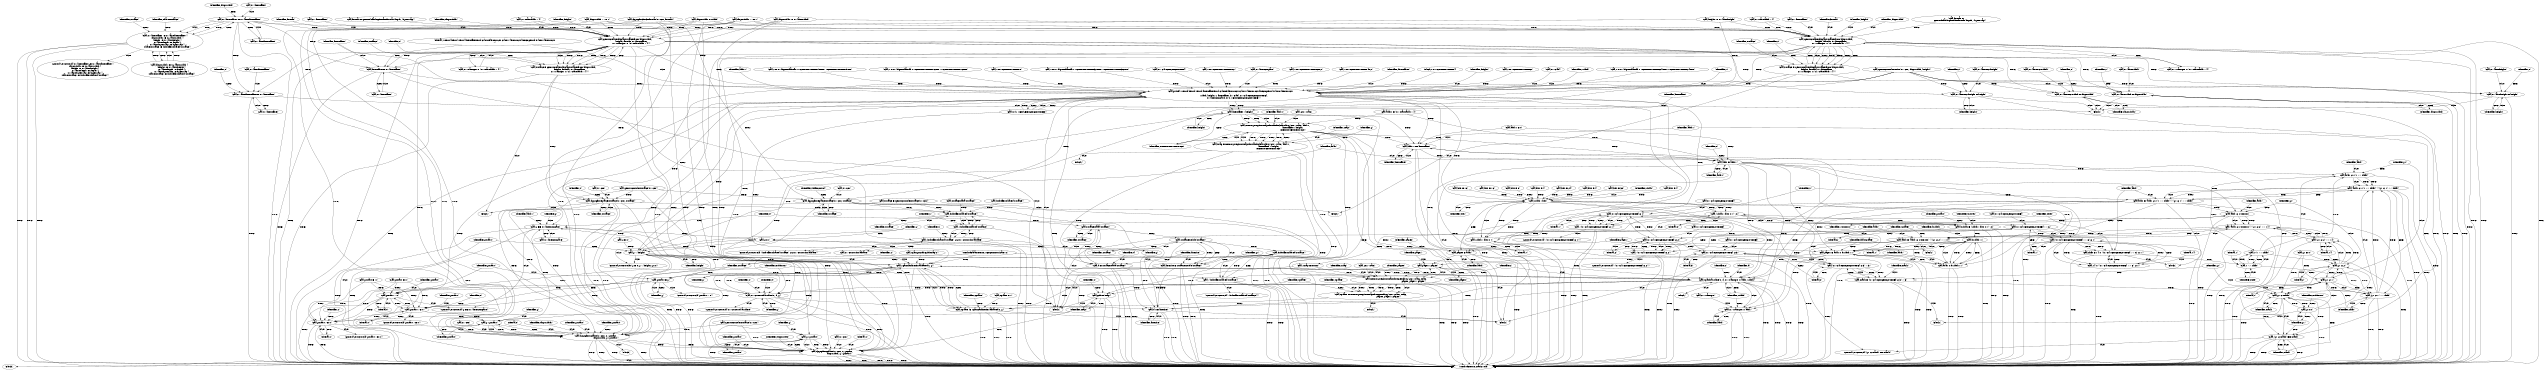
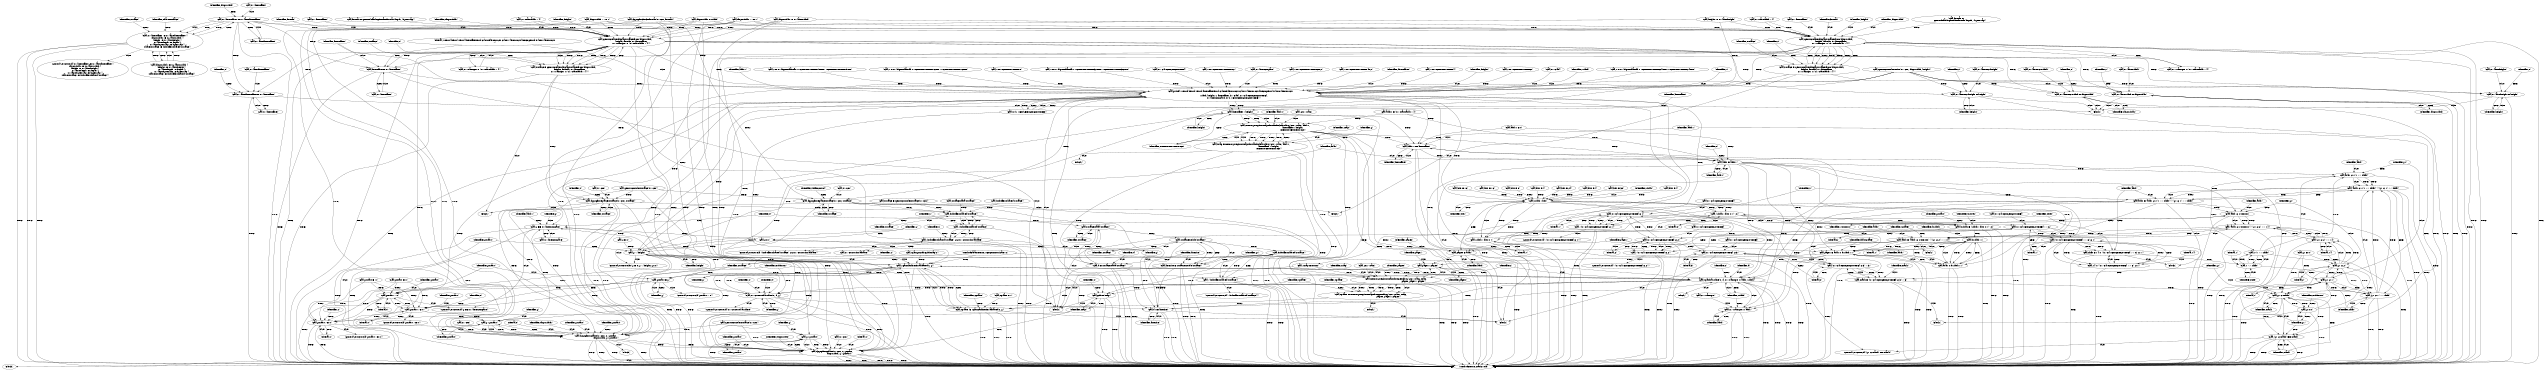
(1440, 70) -> (1440, 70)
(2334, 296) -> (2334, 296)
